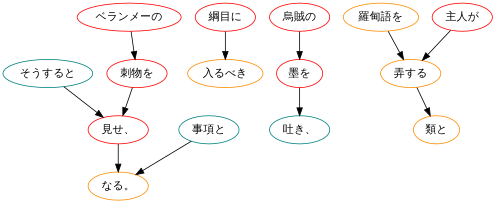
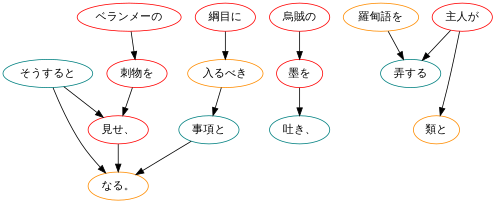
(411, 74) -> (411, 74)
none -> (218, 98)
(422, 98) -> (452, 70)
none -> (73, 130)
